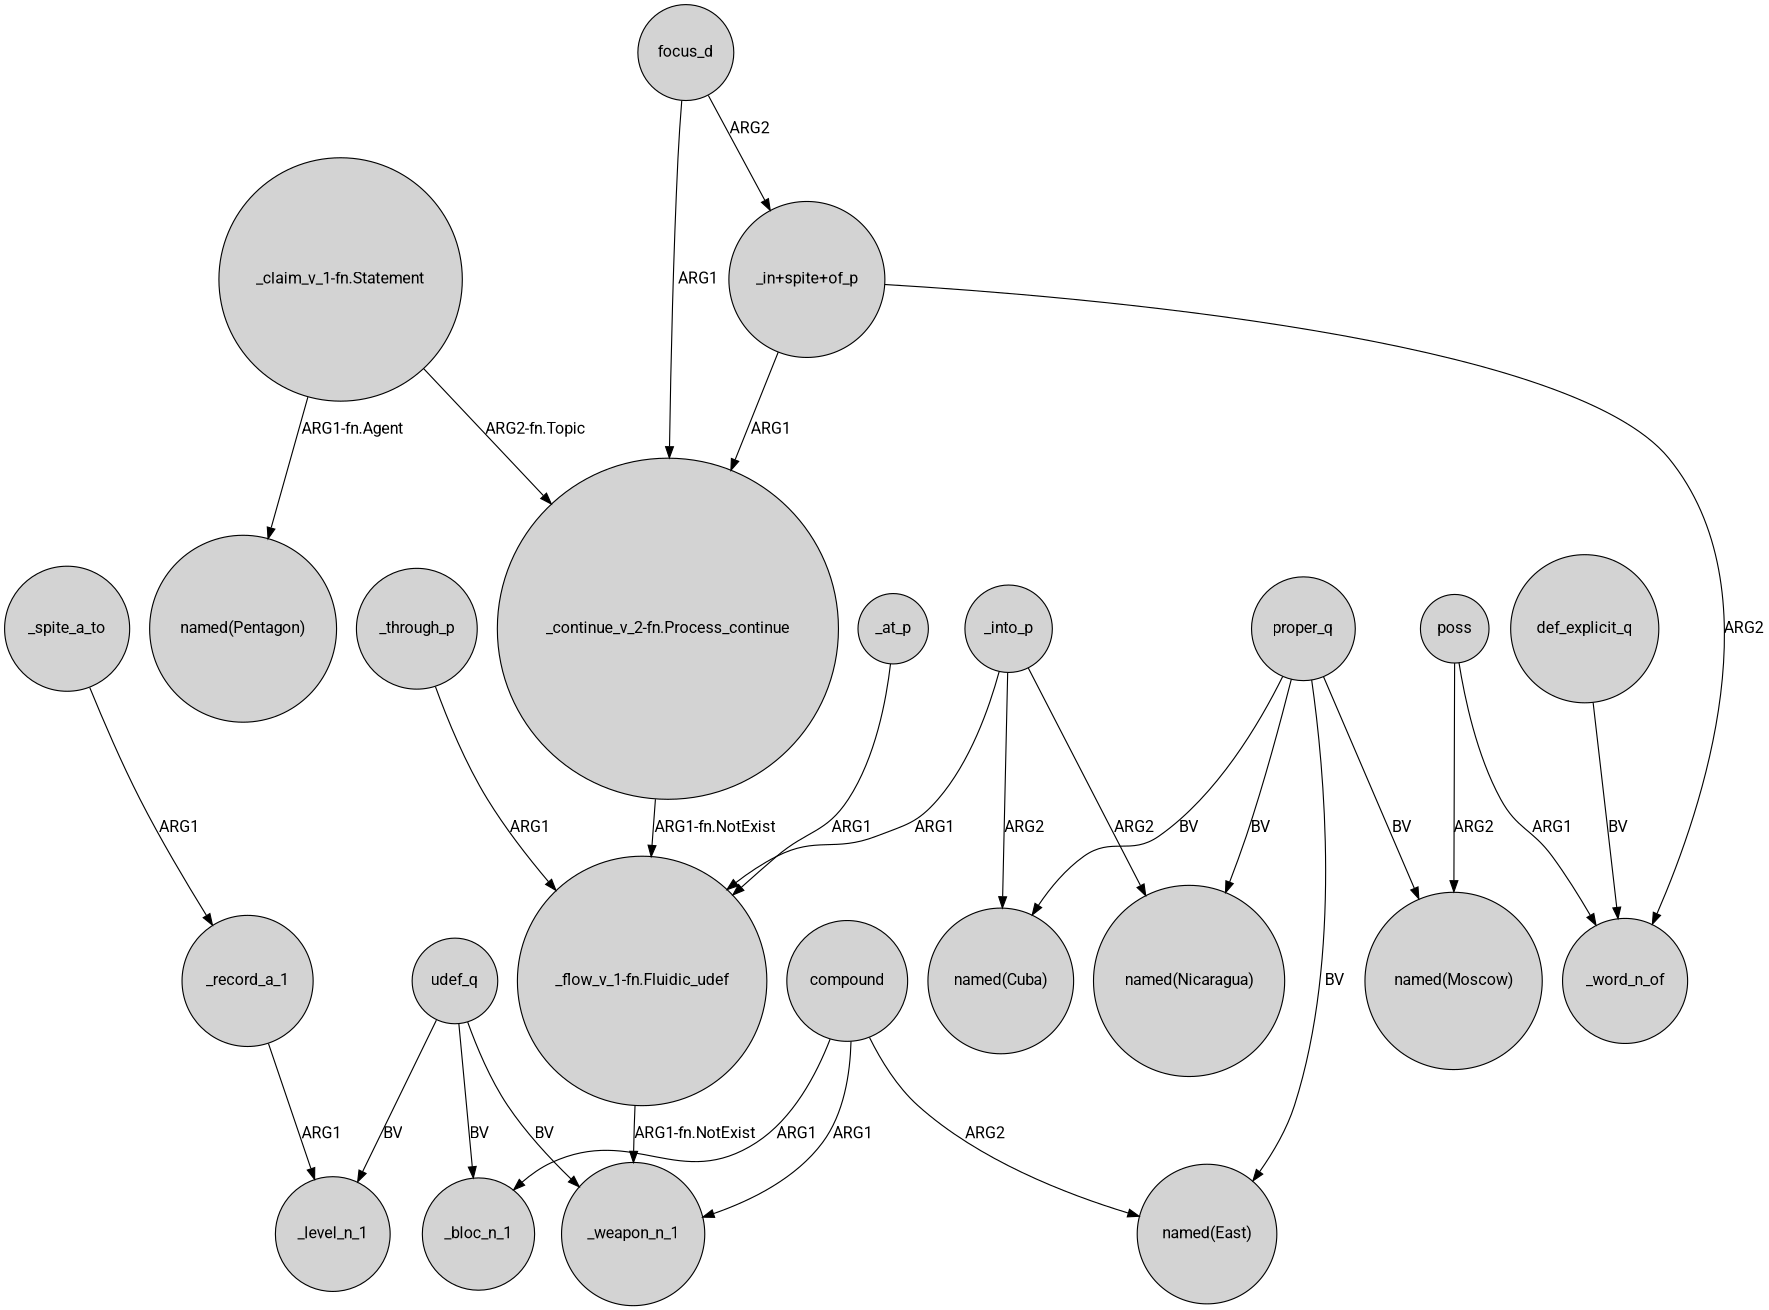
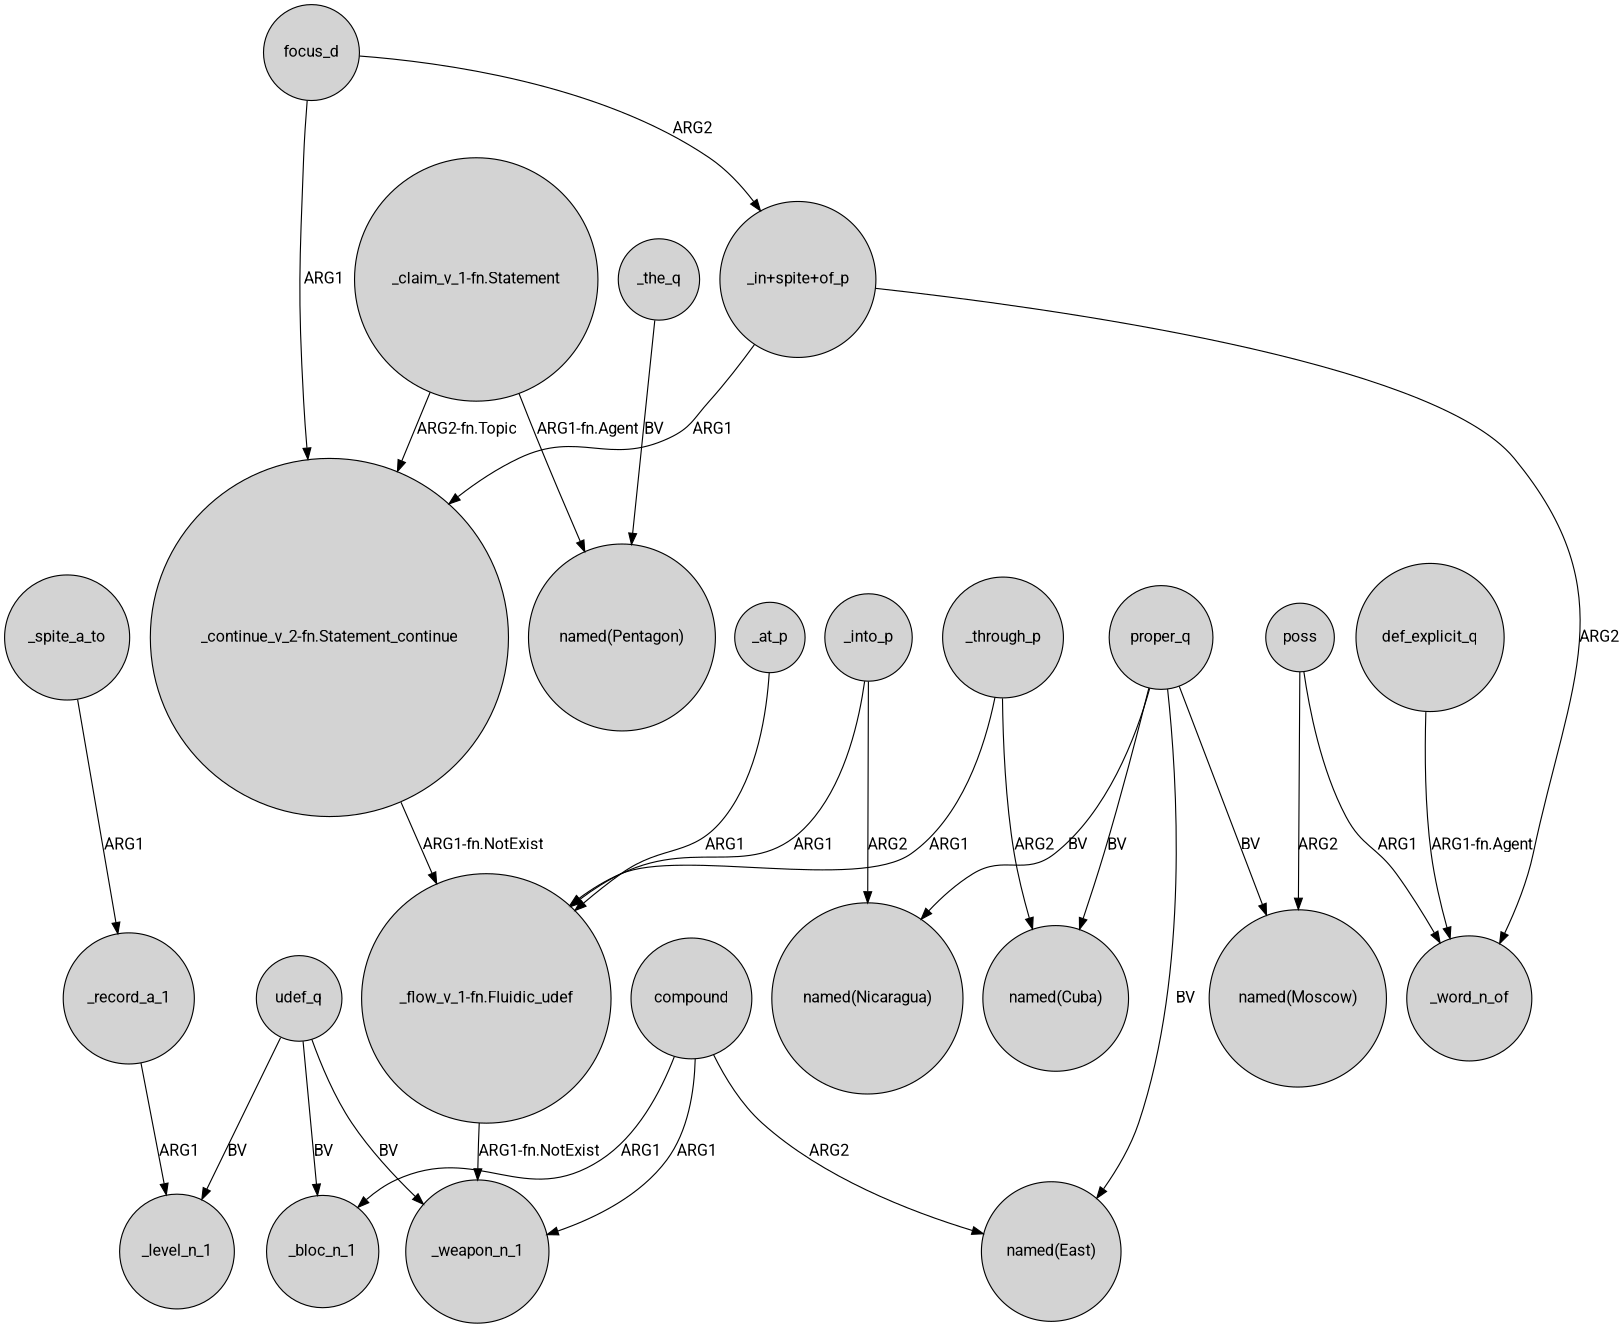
none -> (659, 279)
(668, 629) -> (329, 637)
(1005, 785) -> (1008, 809)
(1618, 828) -> (1482, 845)
